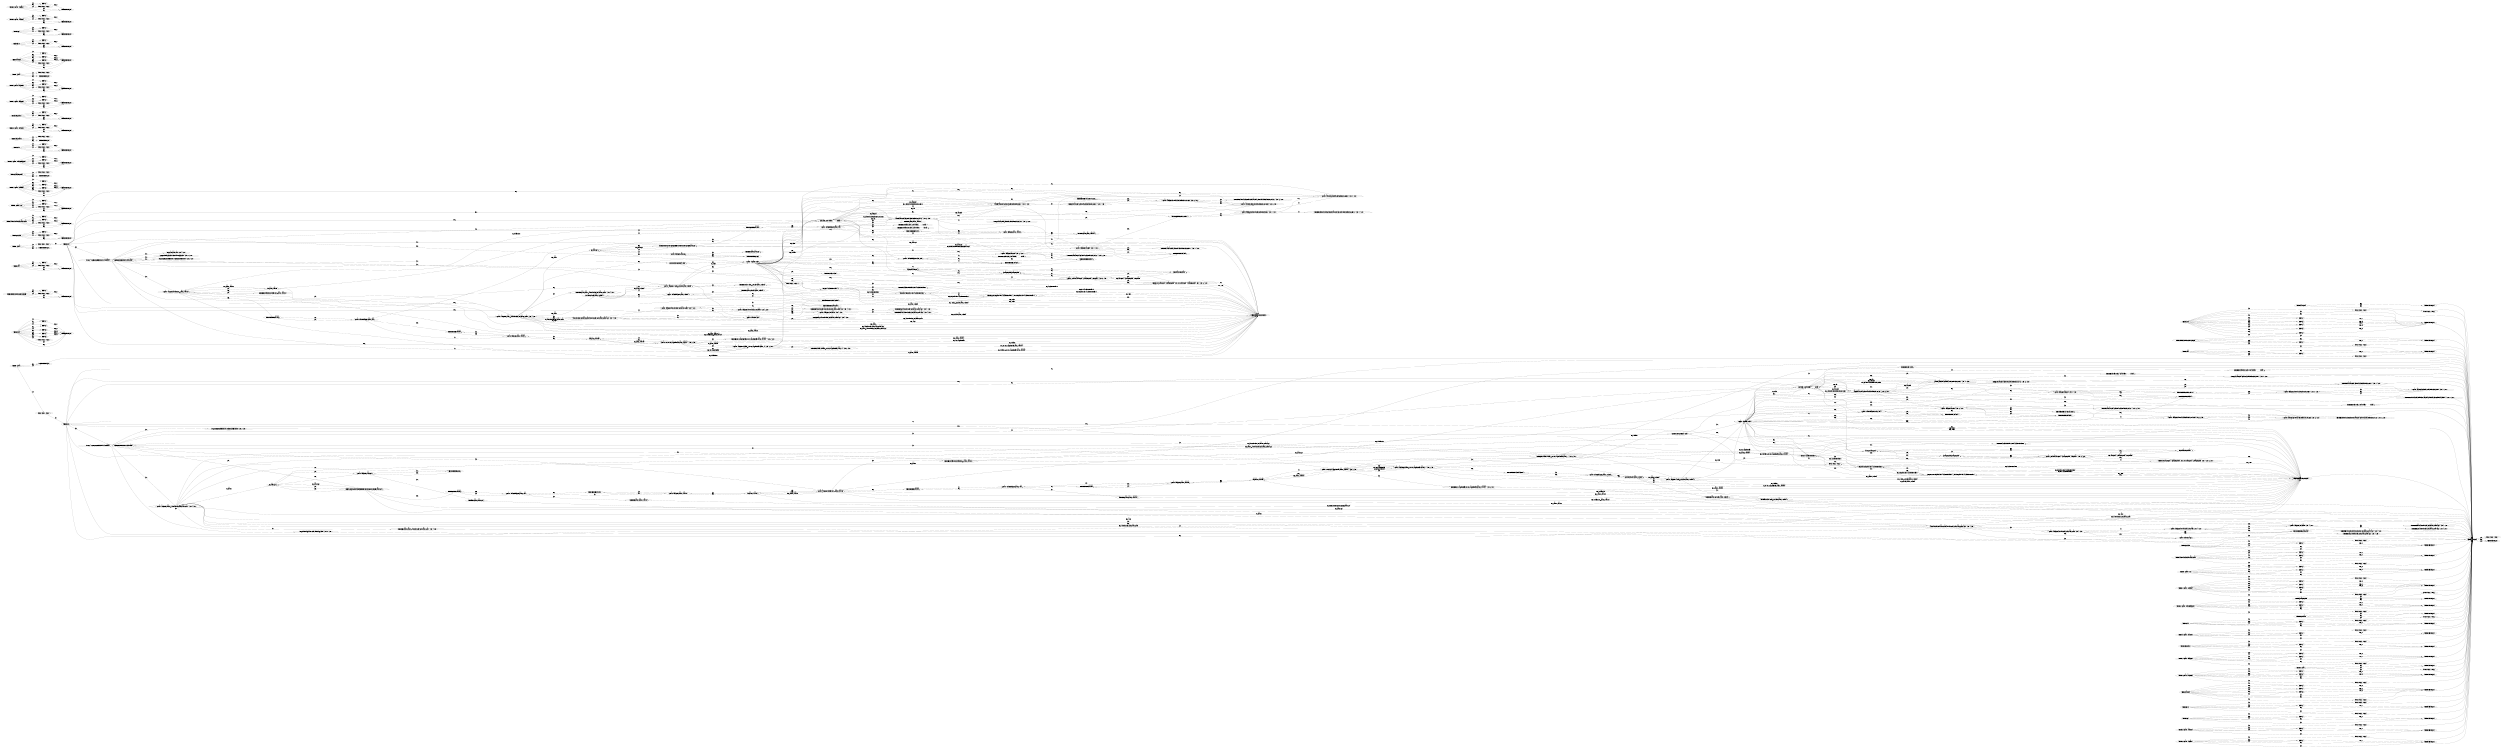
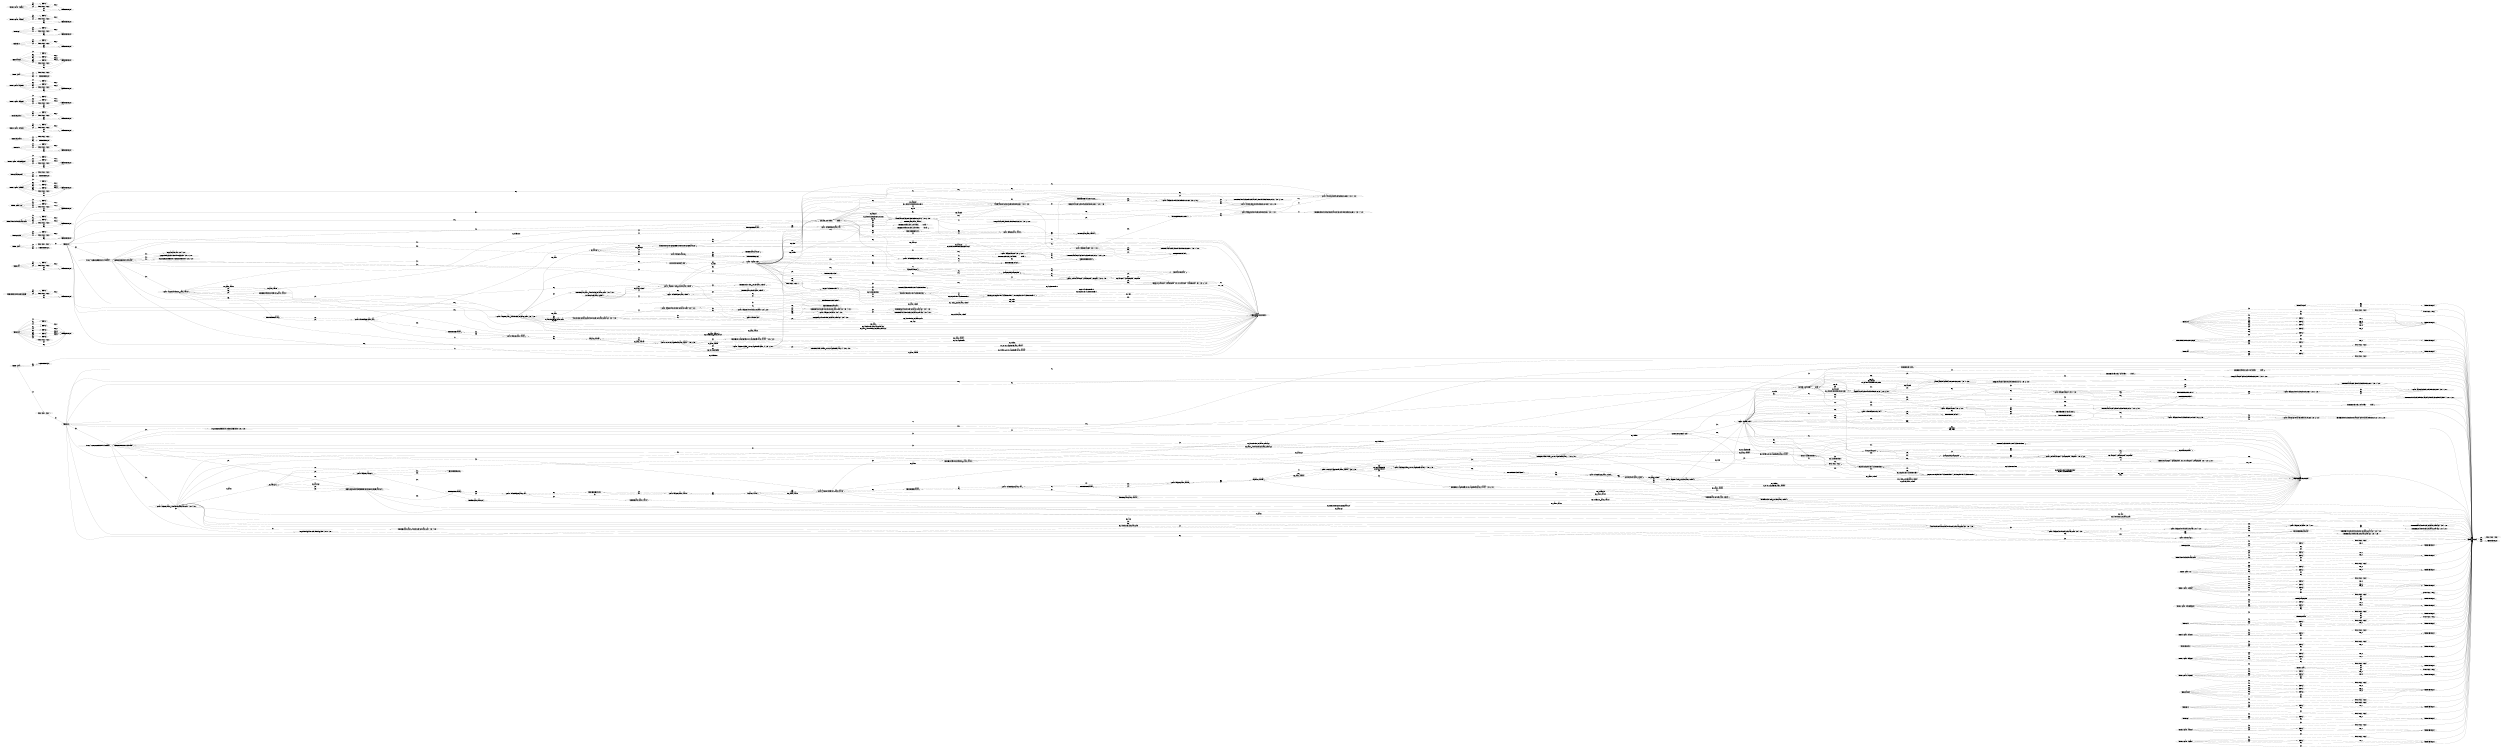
(635, 295) -> (673, 291)
